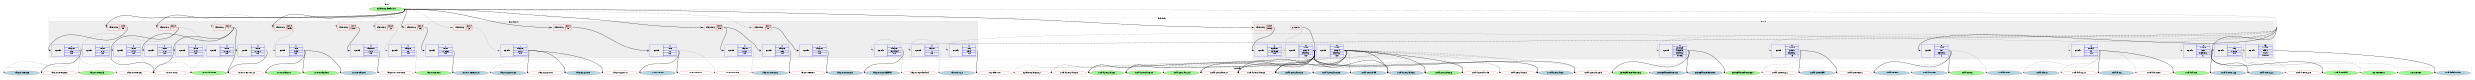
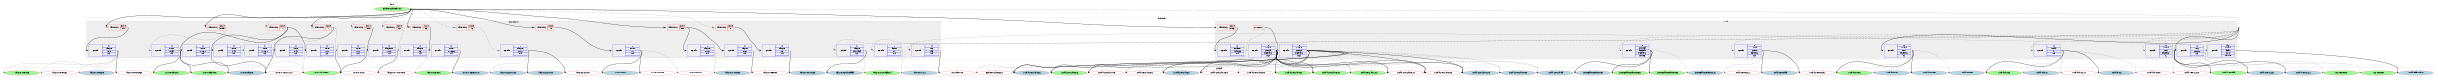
(546, 73) -> none
(920, 73) -> (882, 73)
